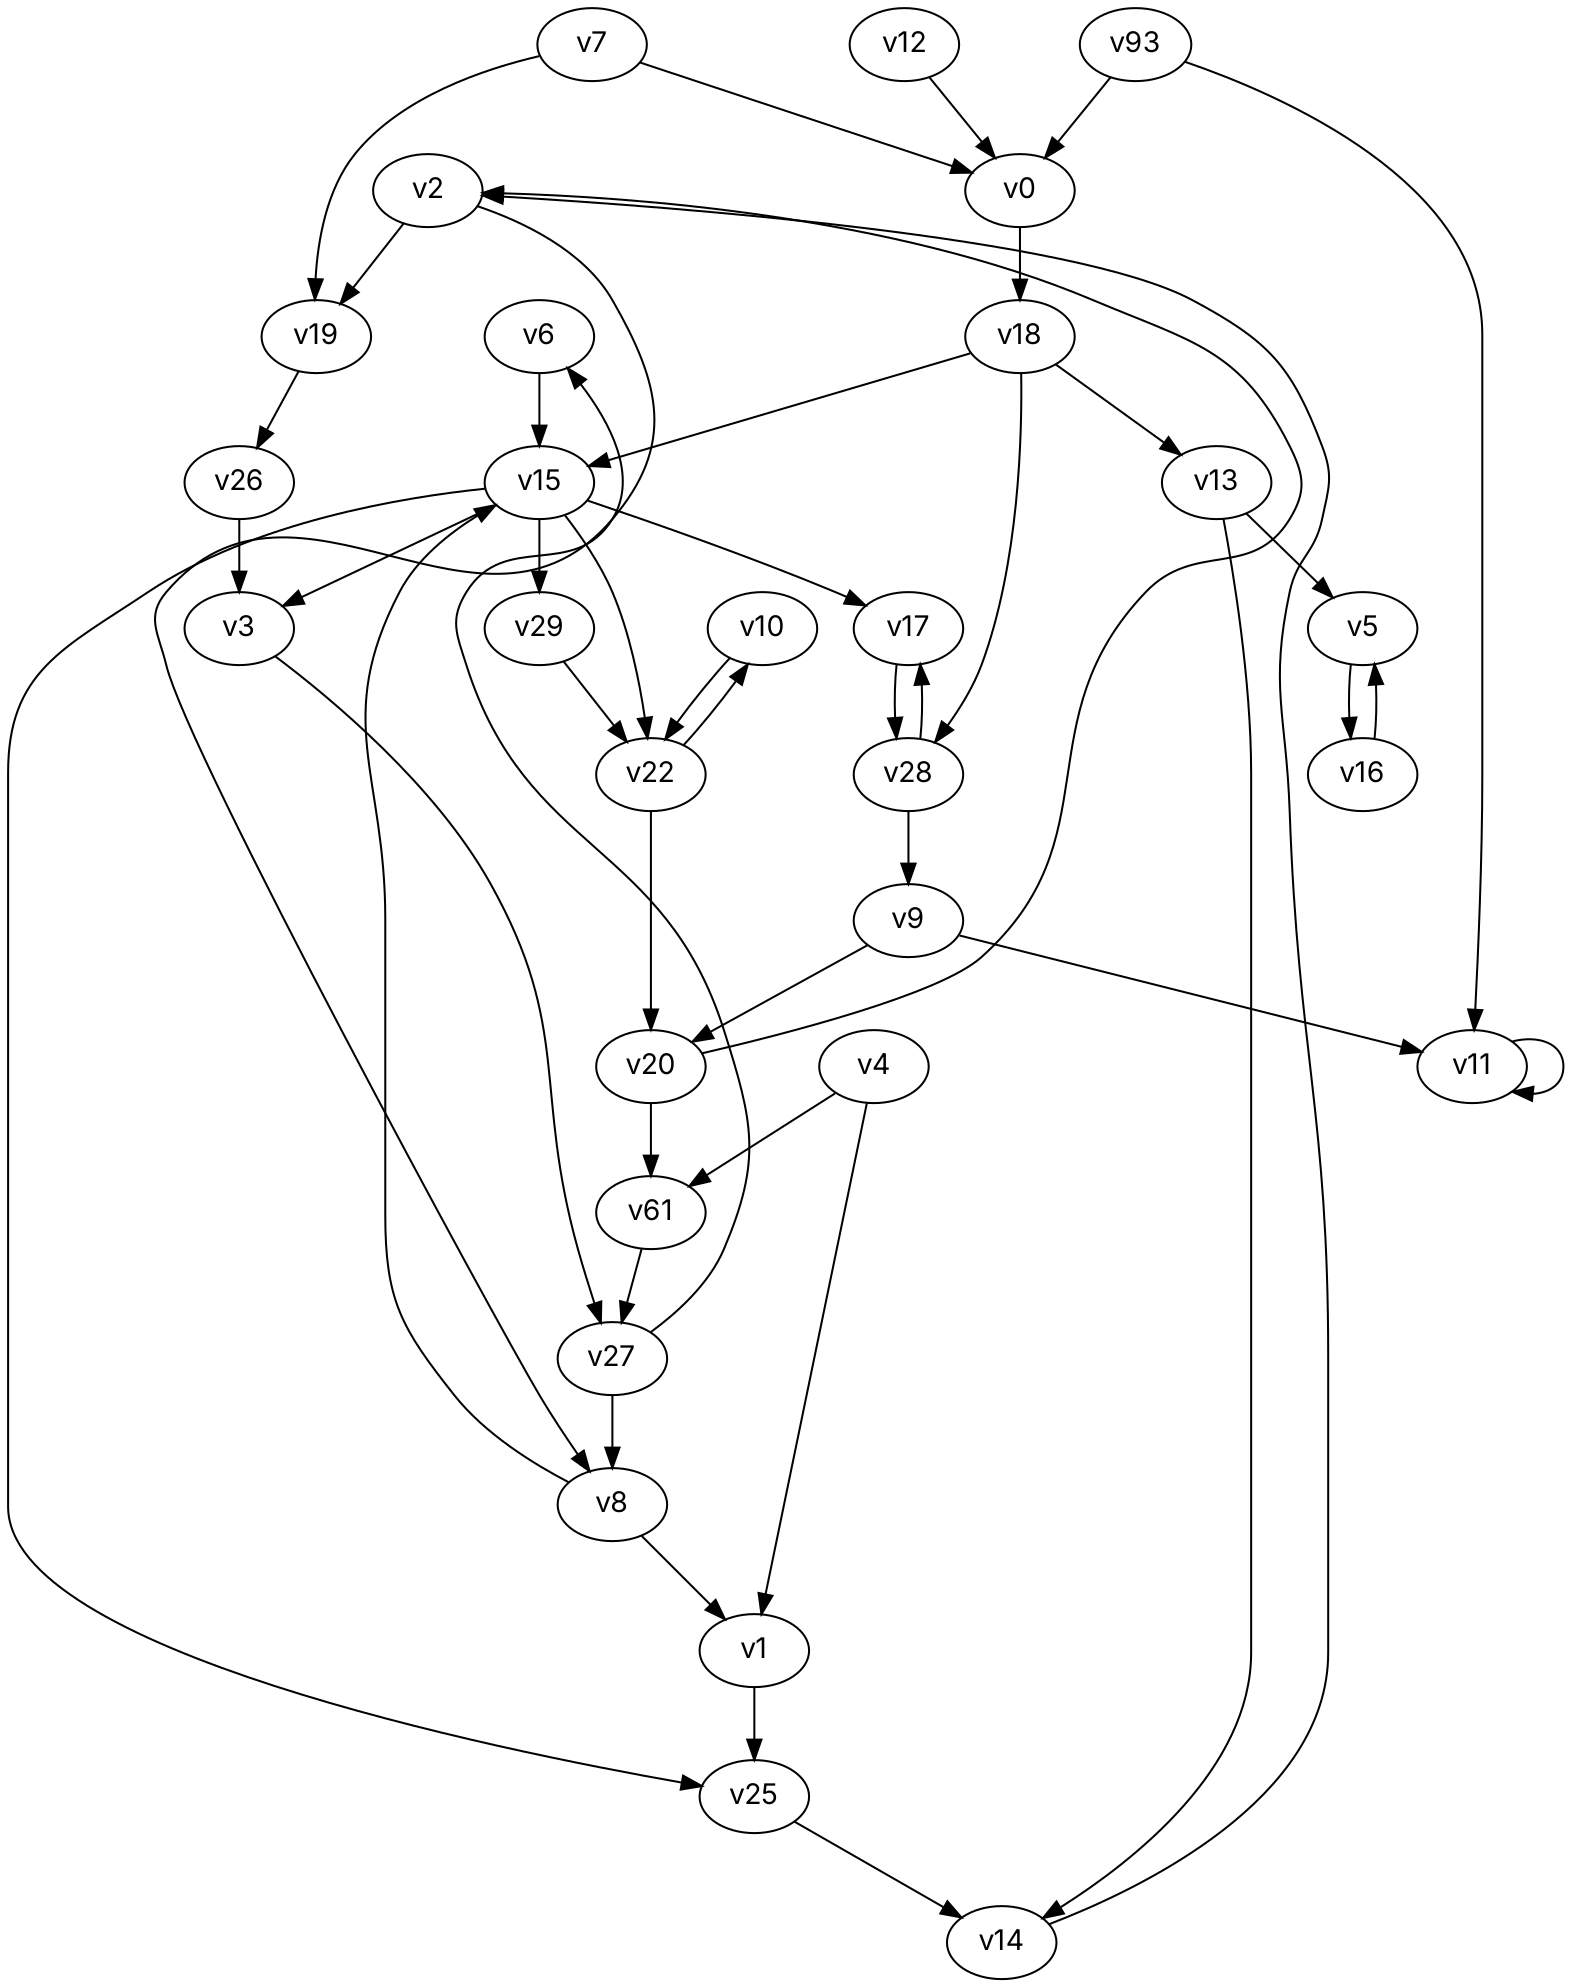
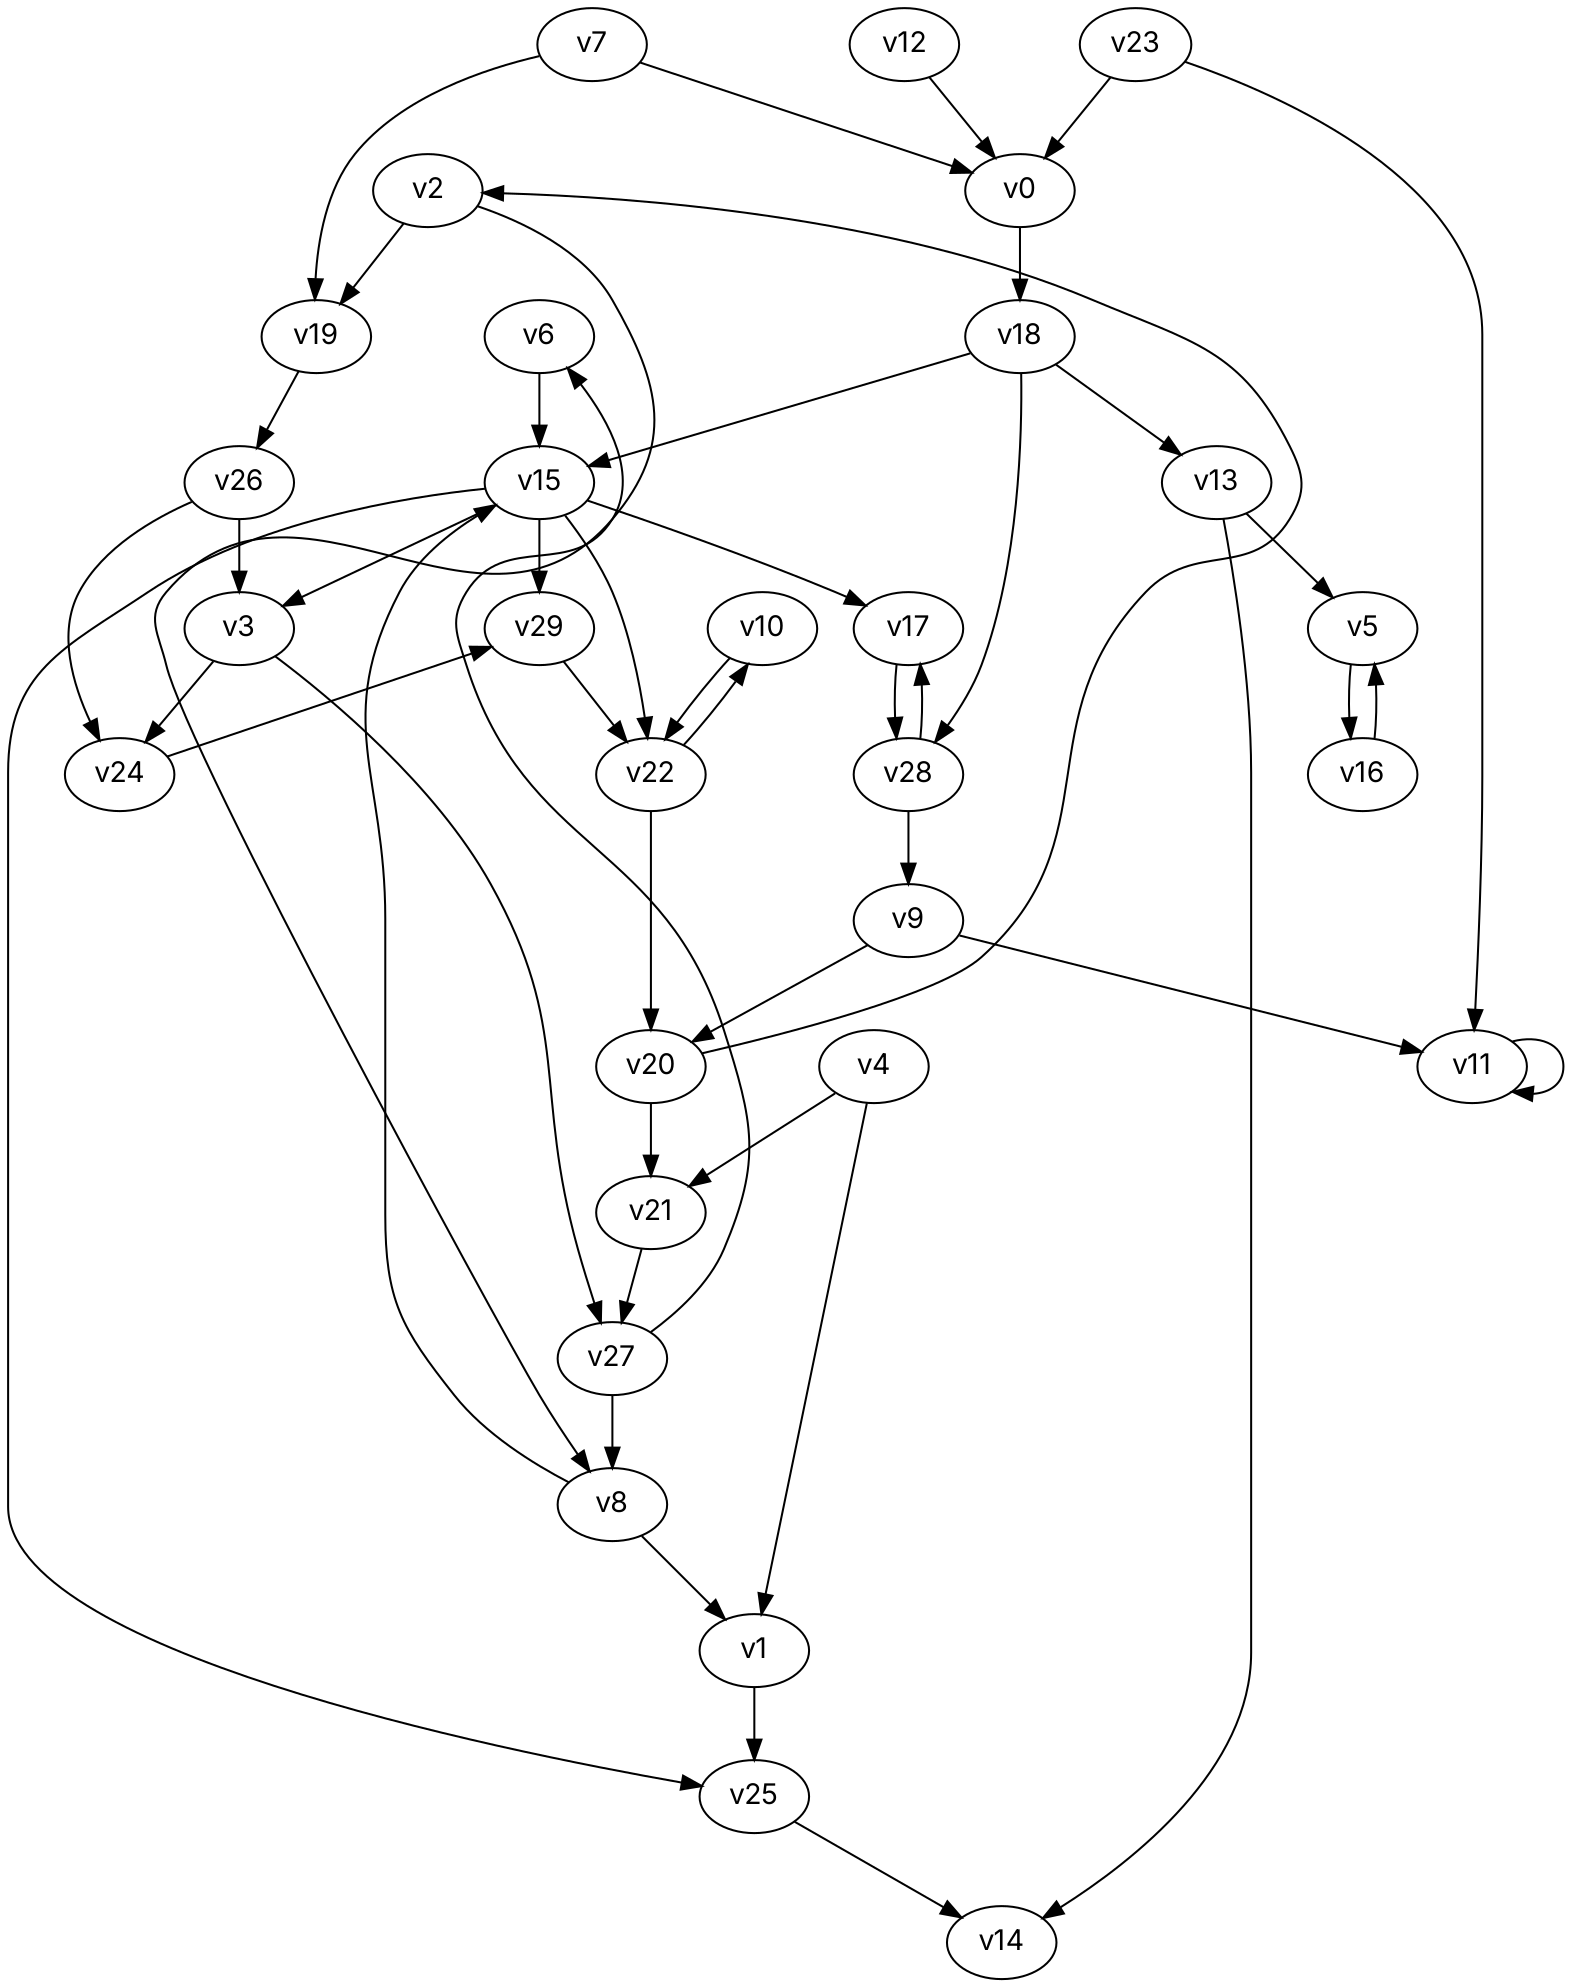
(1136, 45) -> (1136, 45)
none -> (120, 775)
(1289, 800) -> none
(651, 1213) -> (651, 1213)
